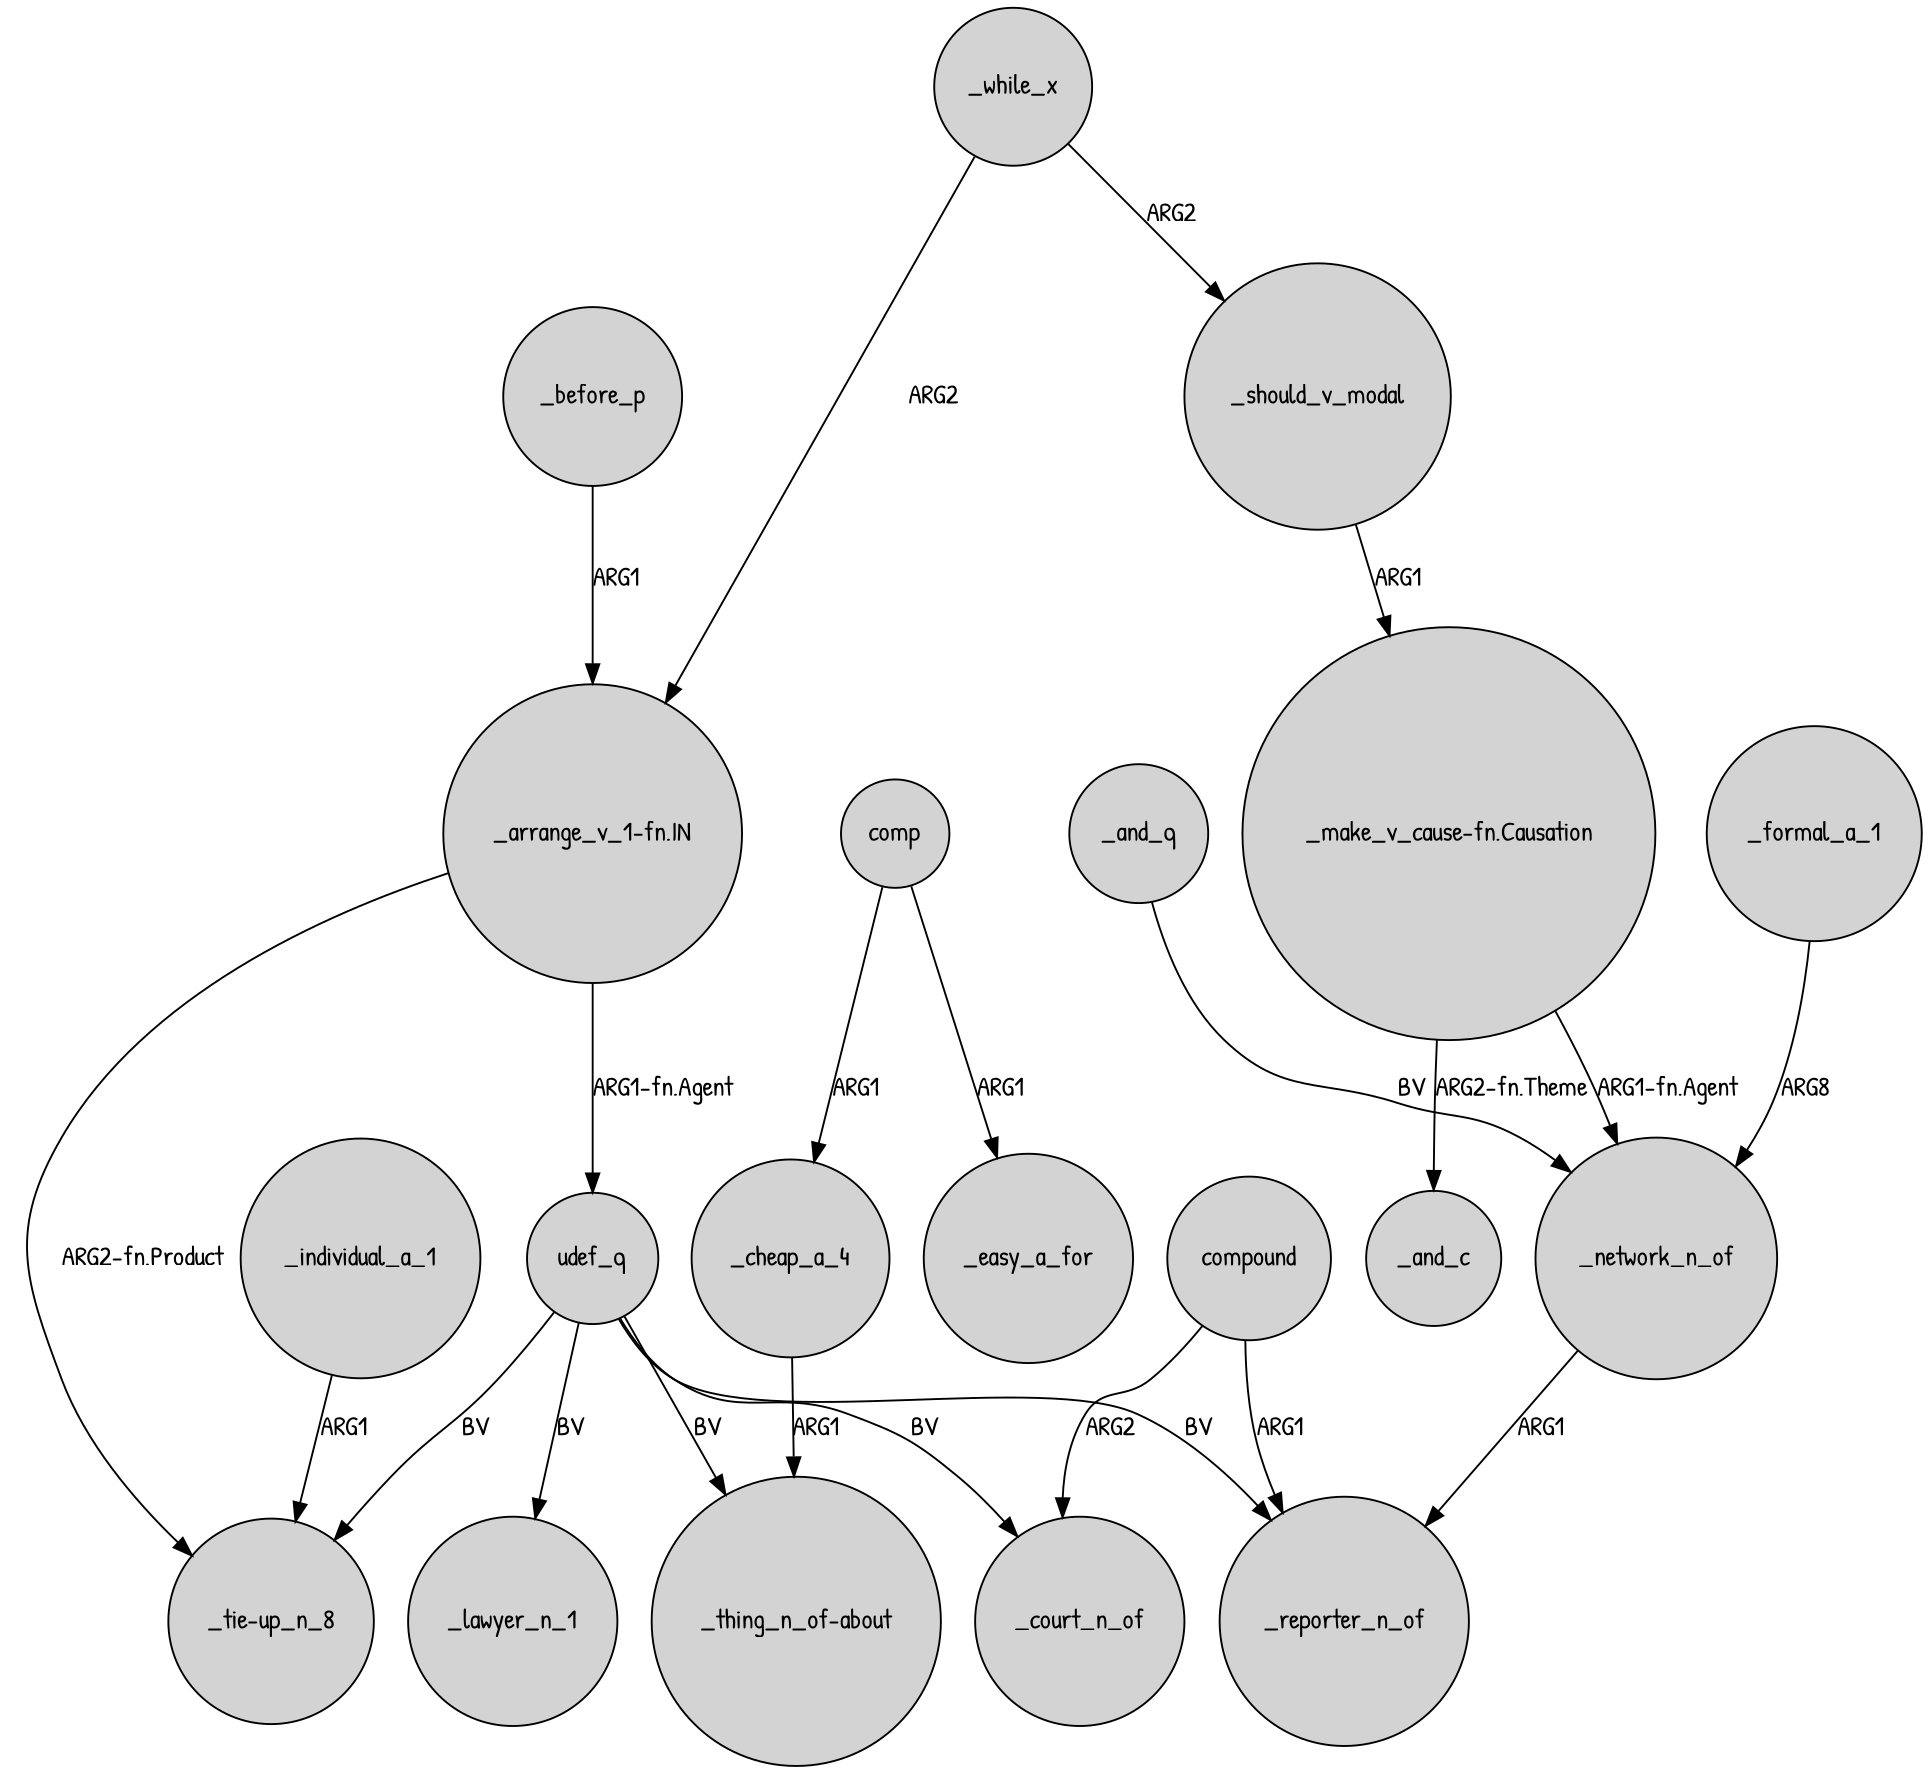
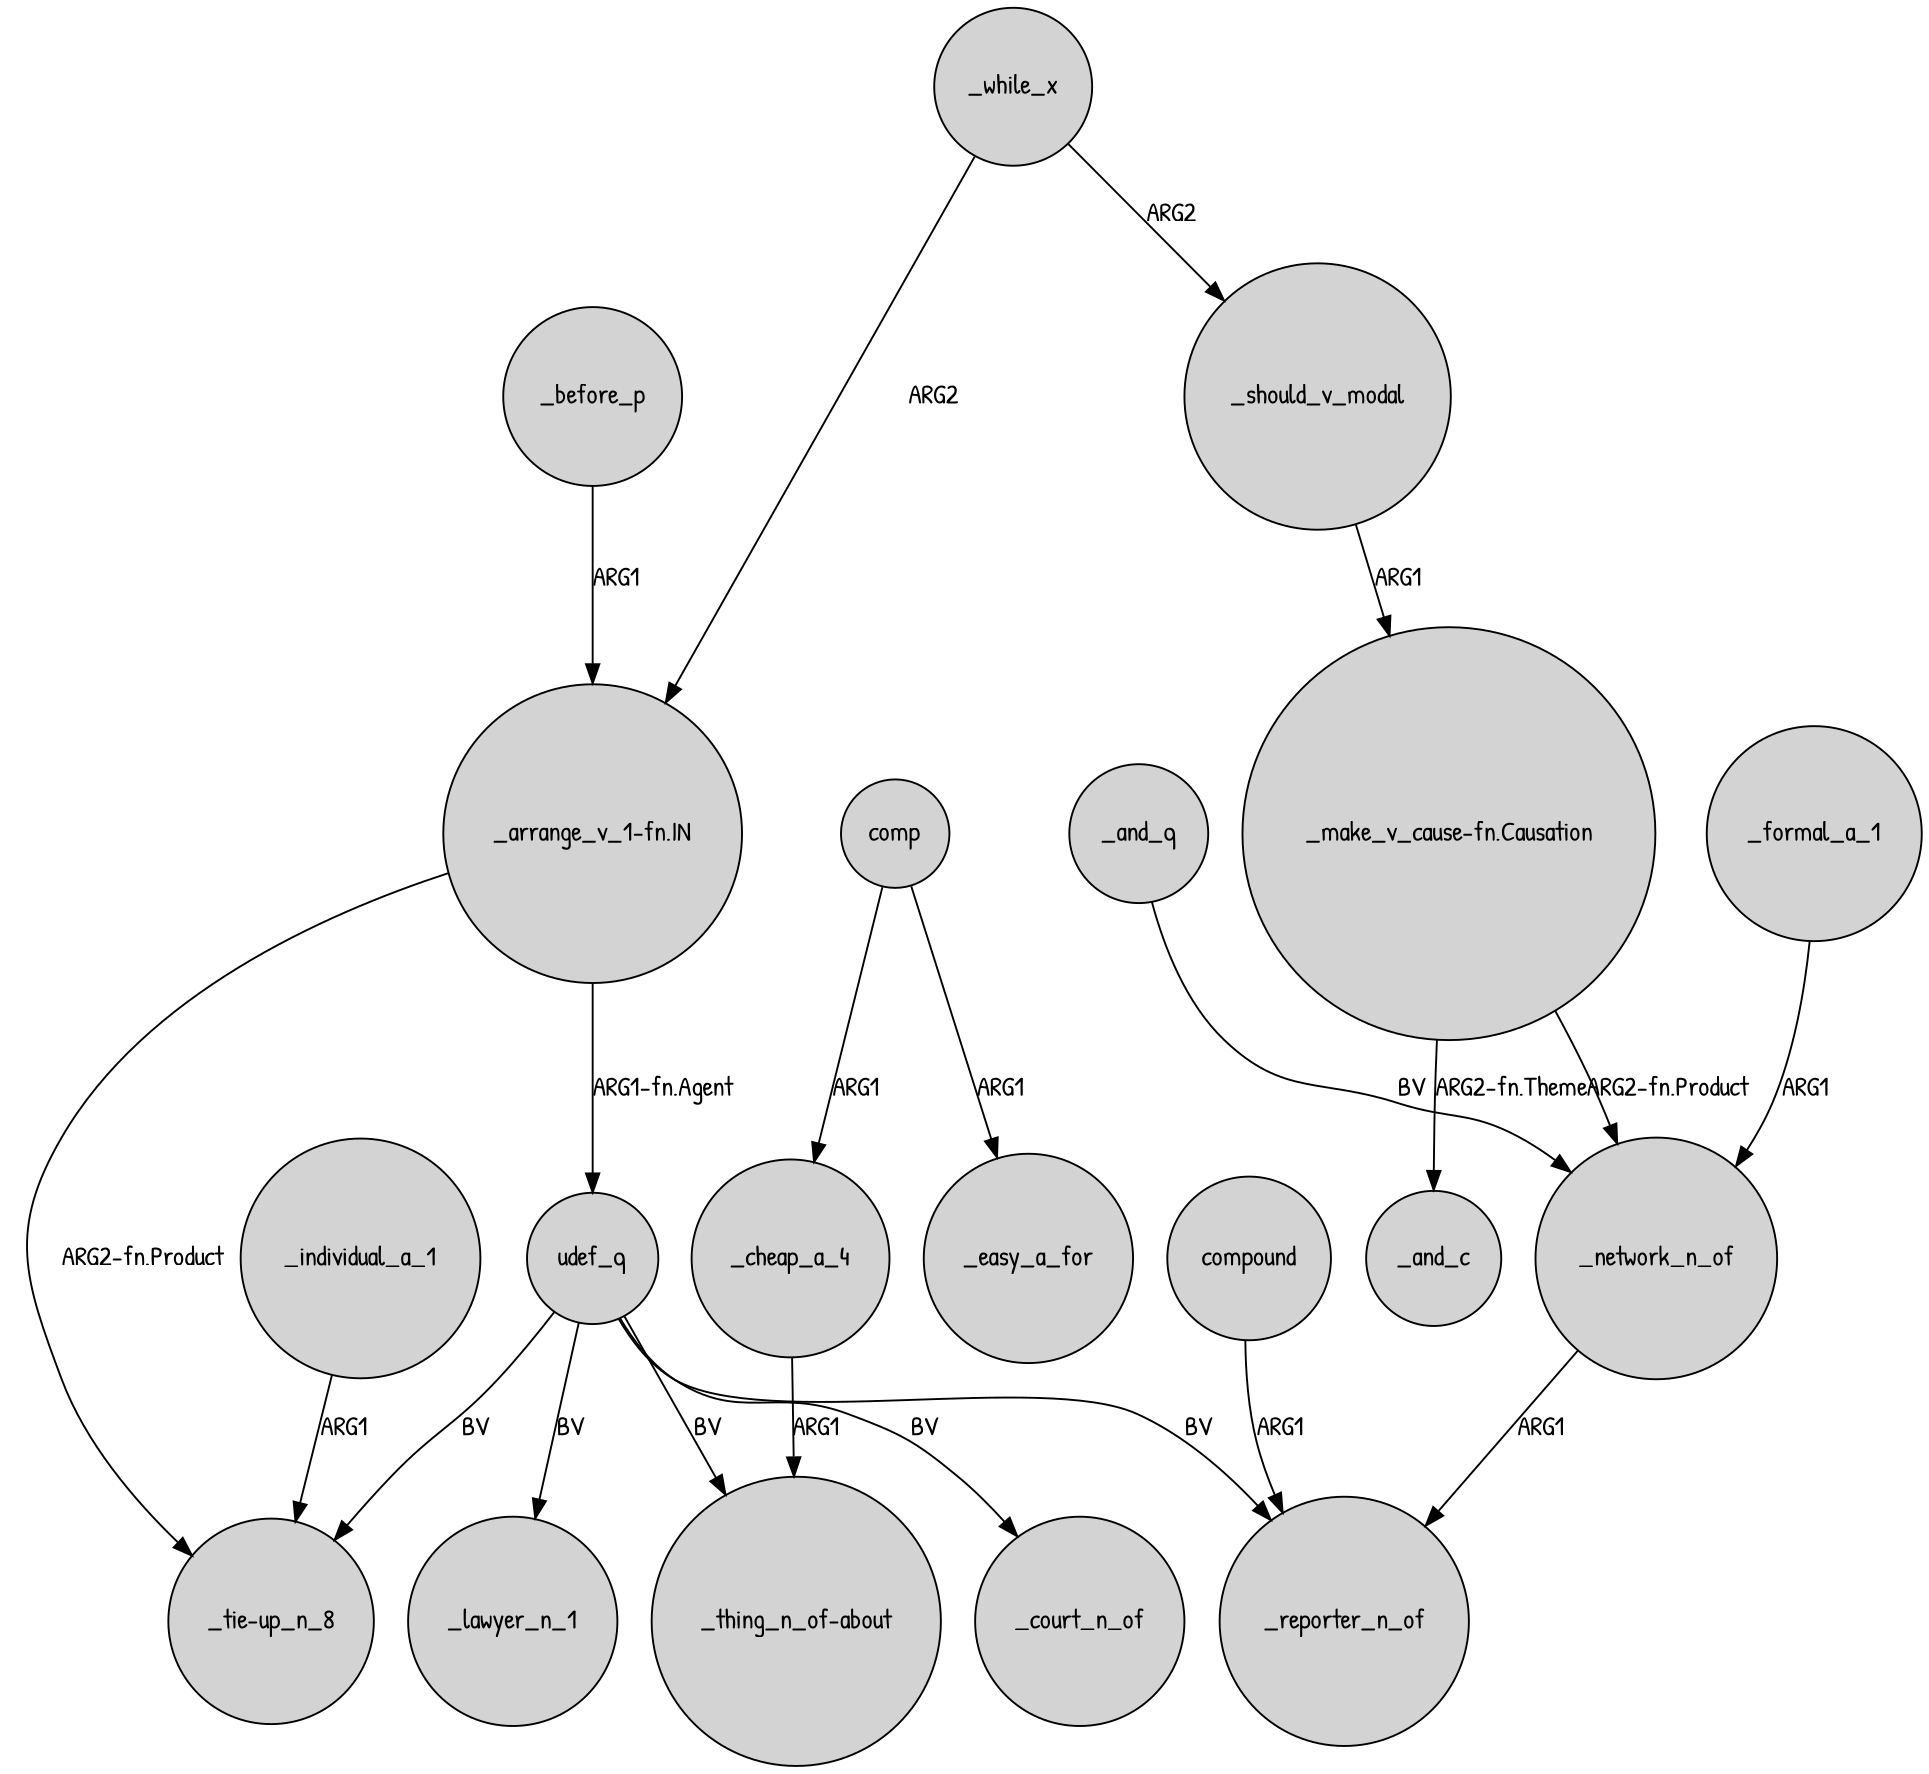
(1668, 1089) -> (1668, 1089)
(1806, 1089) -> (1806, 1089)
(1115, 1394) -> none
